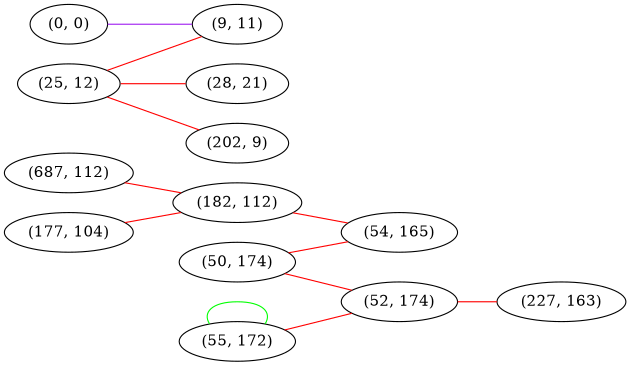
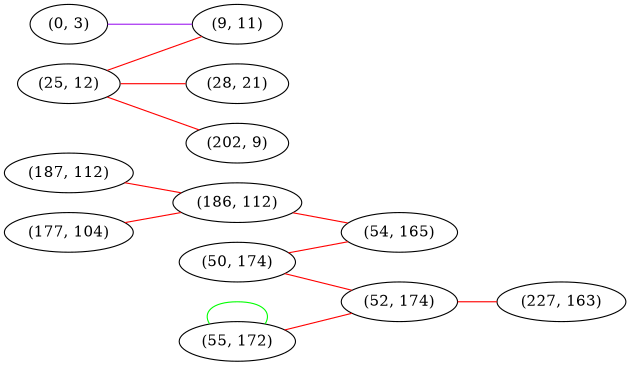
(69, 24) -> (69, 24)
(69, 173) -> (69, 173)
(237, 203) -> (237, 203)
